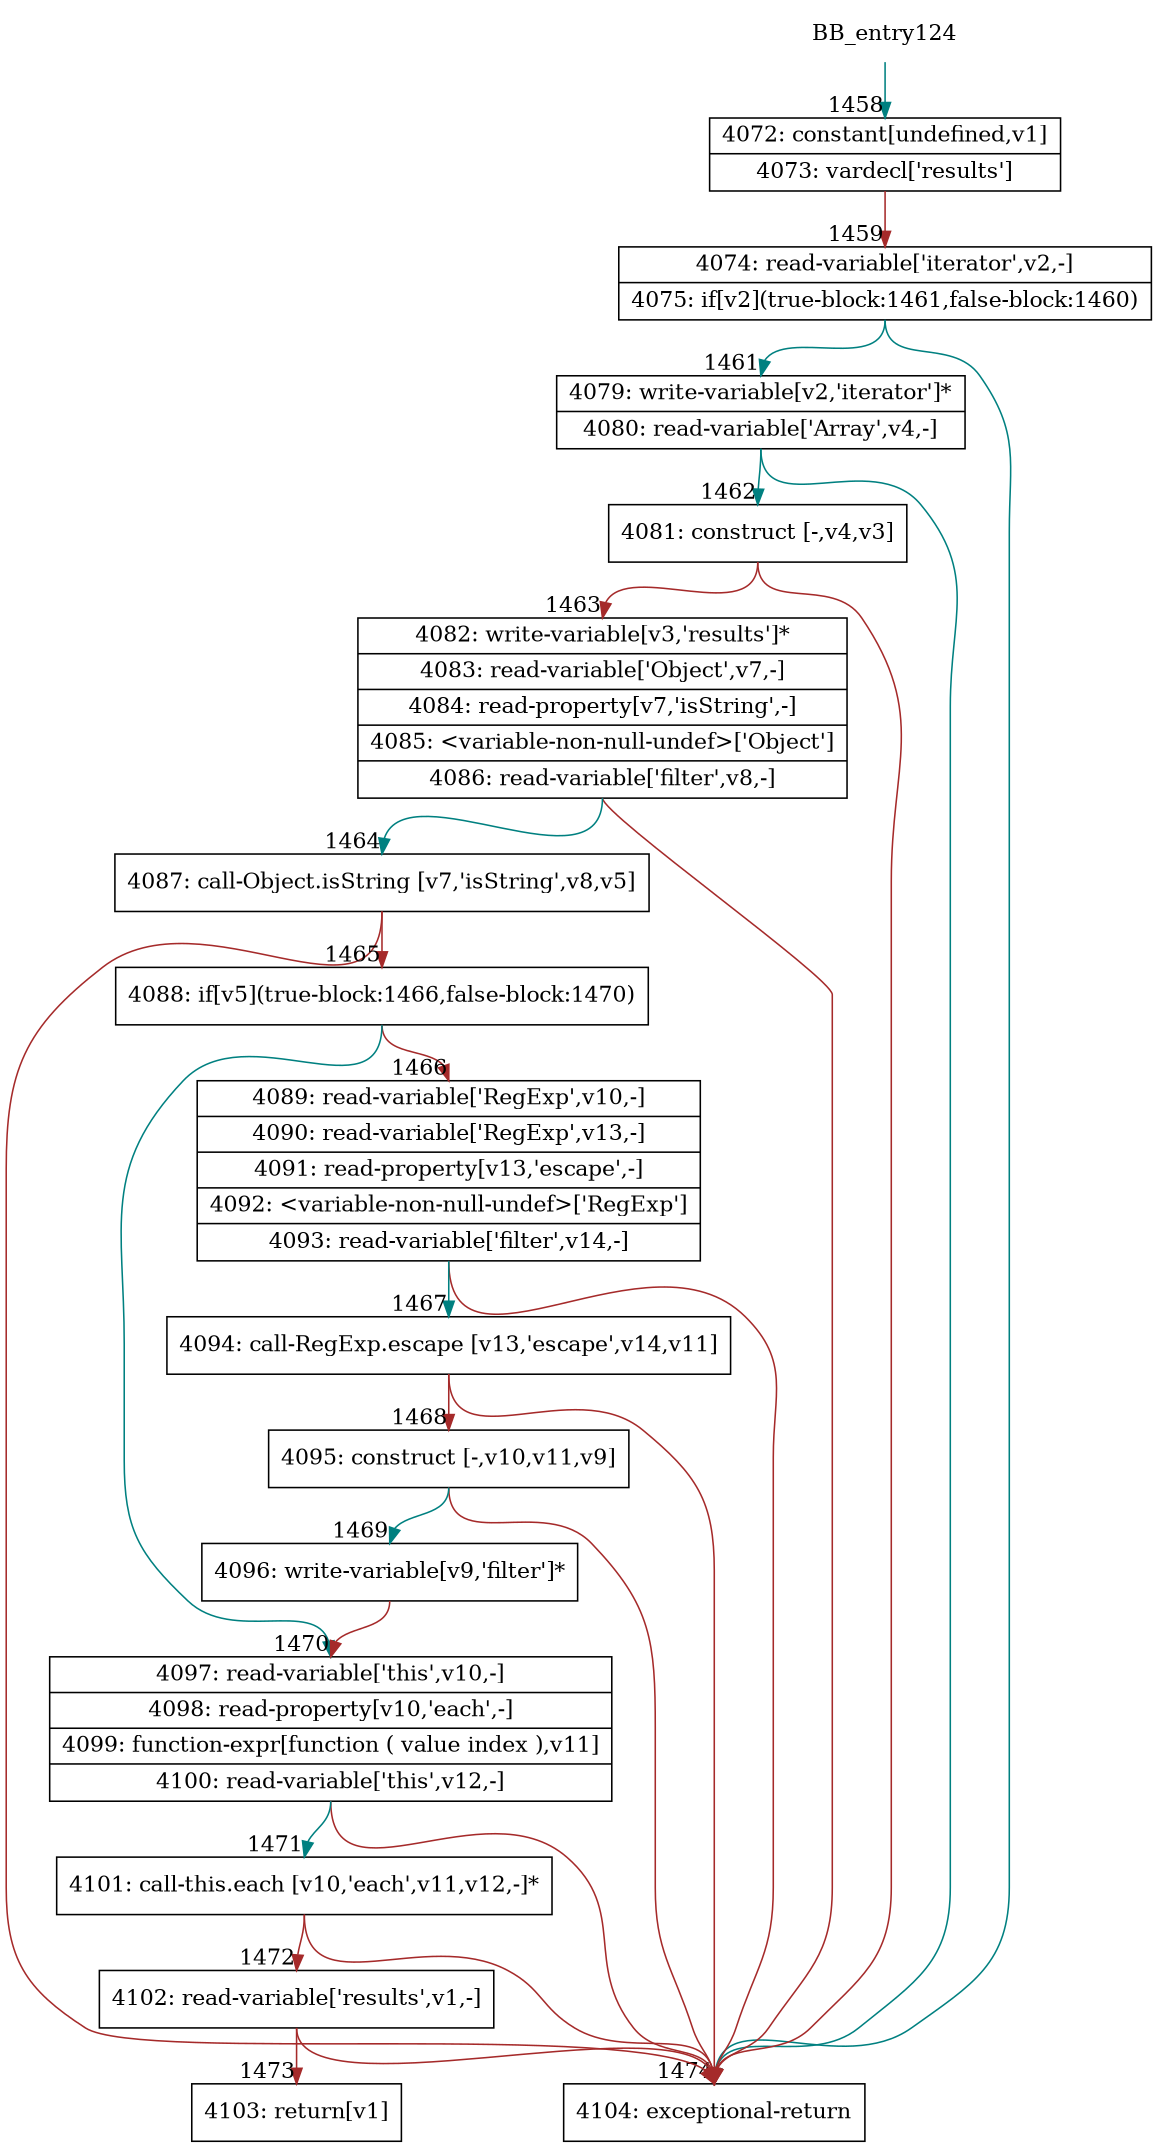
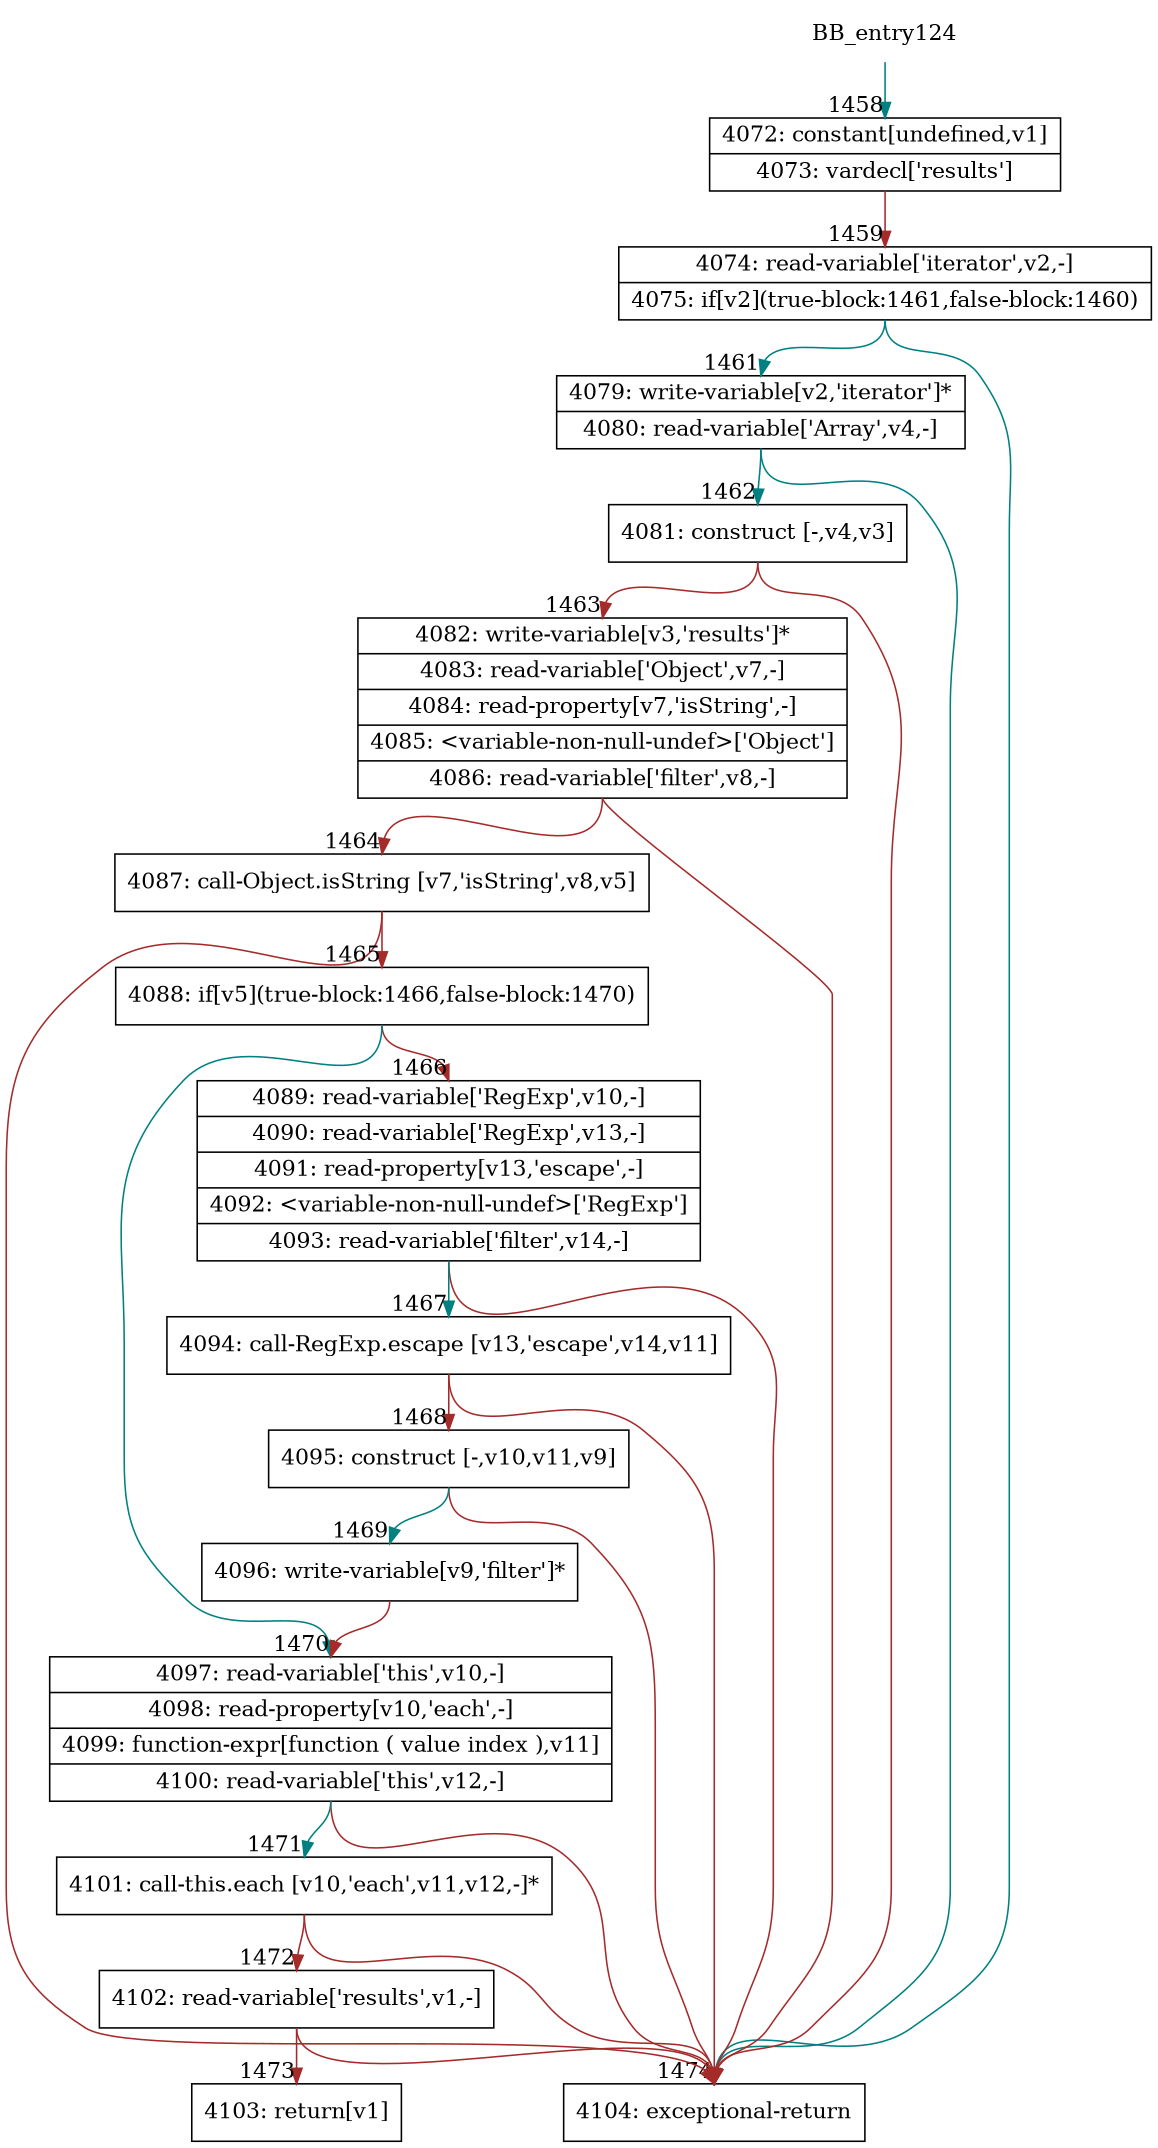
(500, 828) -> (500, 828)
